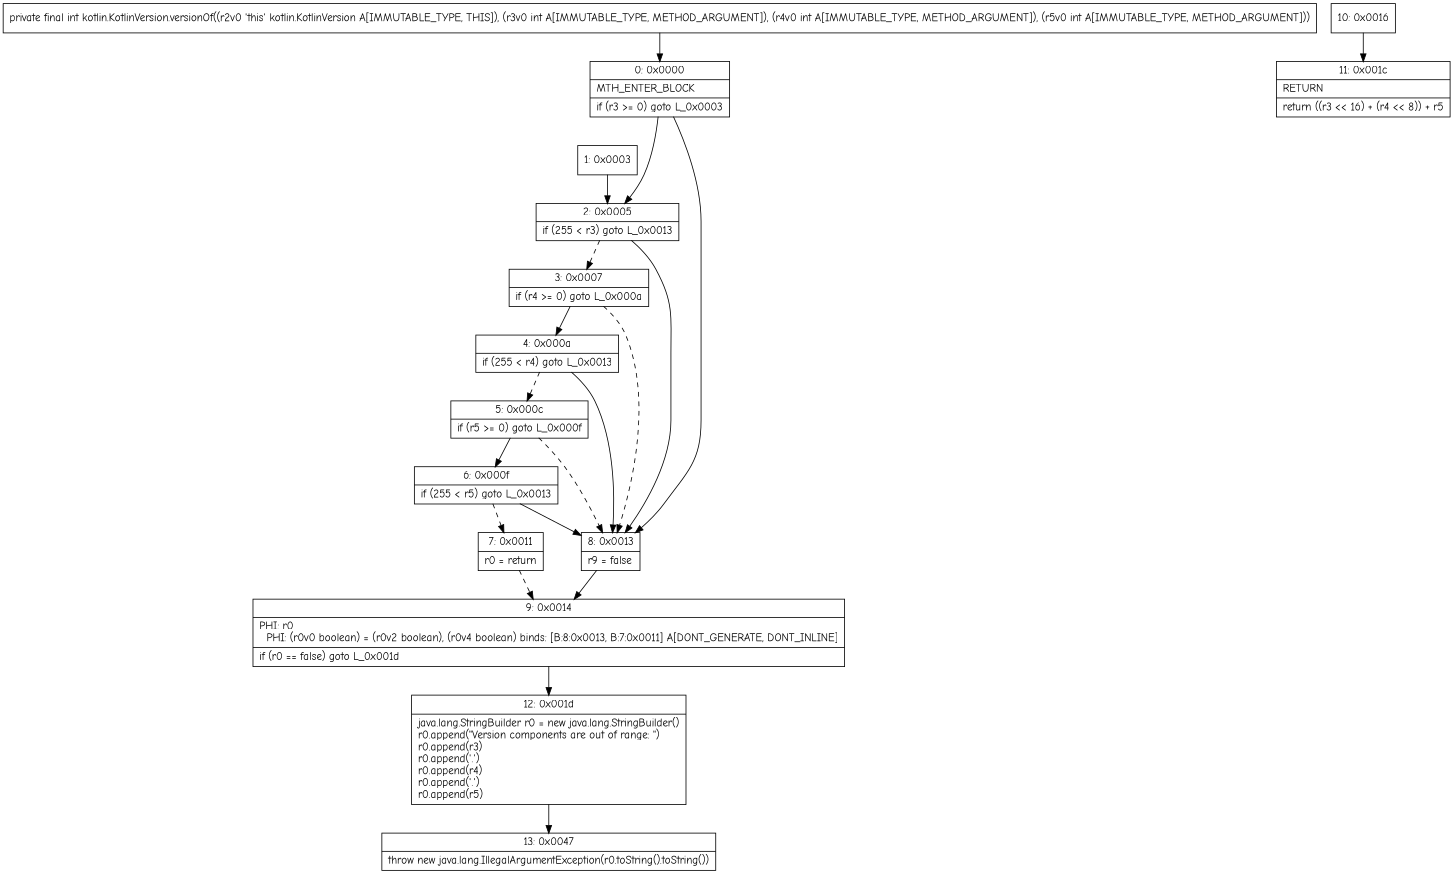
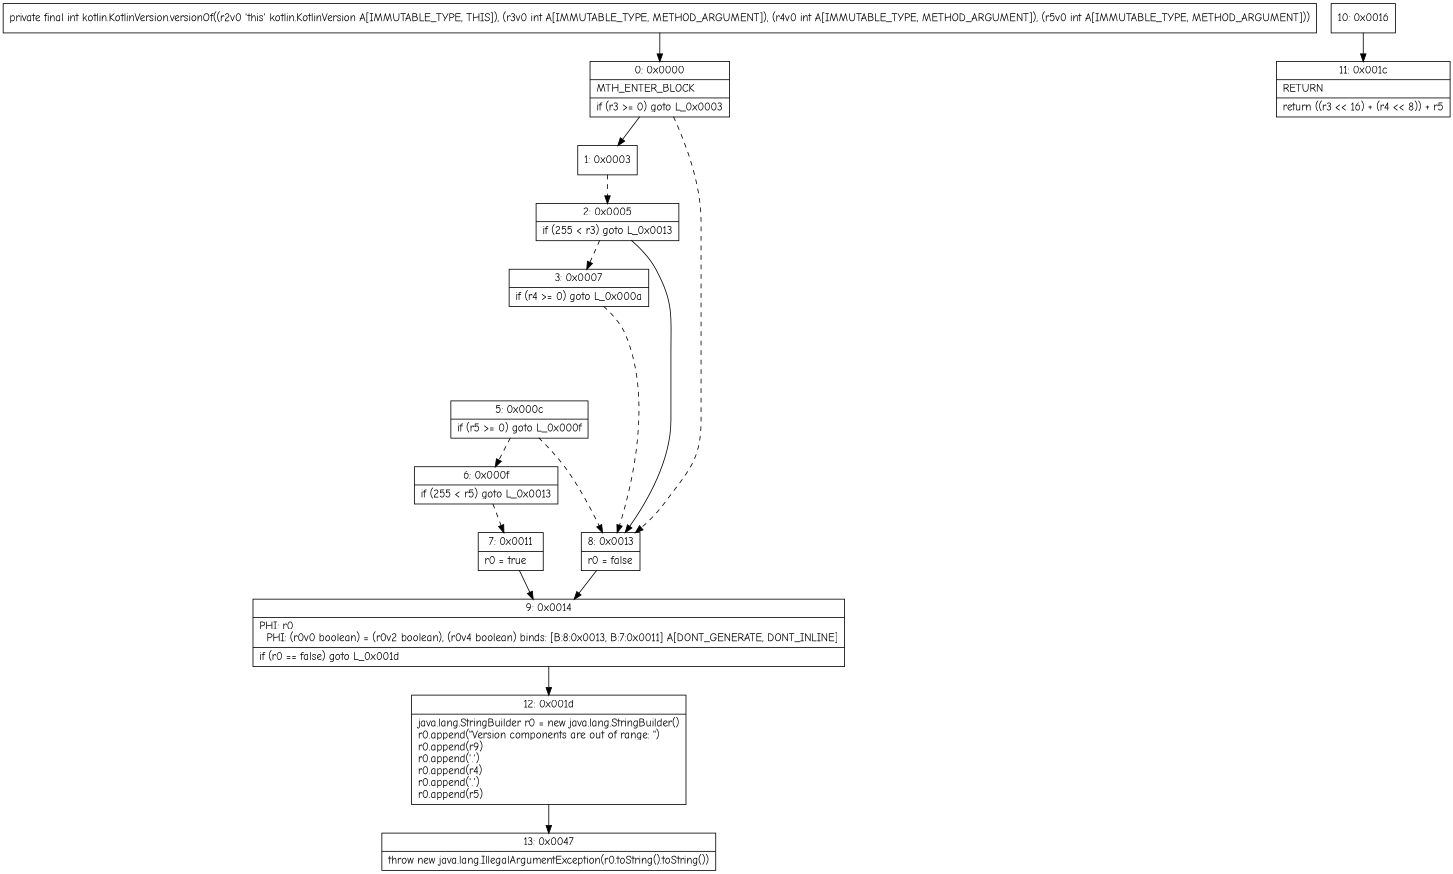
(650, 159) -> (631, 128)
(607, 185) -> (607, 185)
(701, 330) -> (701, 330)
(547, 354) -> none
(505, 449) -> (505, 449)
(547, 518) -> none
(511, 561) -> (506, 561)
(610, 561) -> (610, 561)
(525, 581) -> (525, 581)
(450, 747) -> (450, 747)
